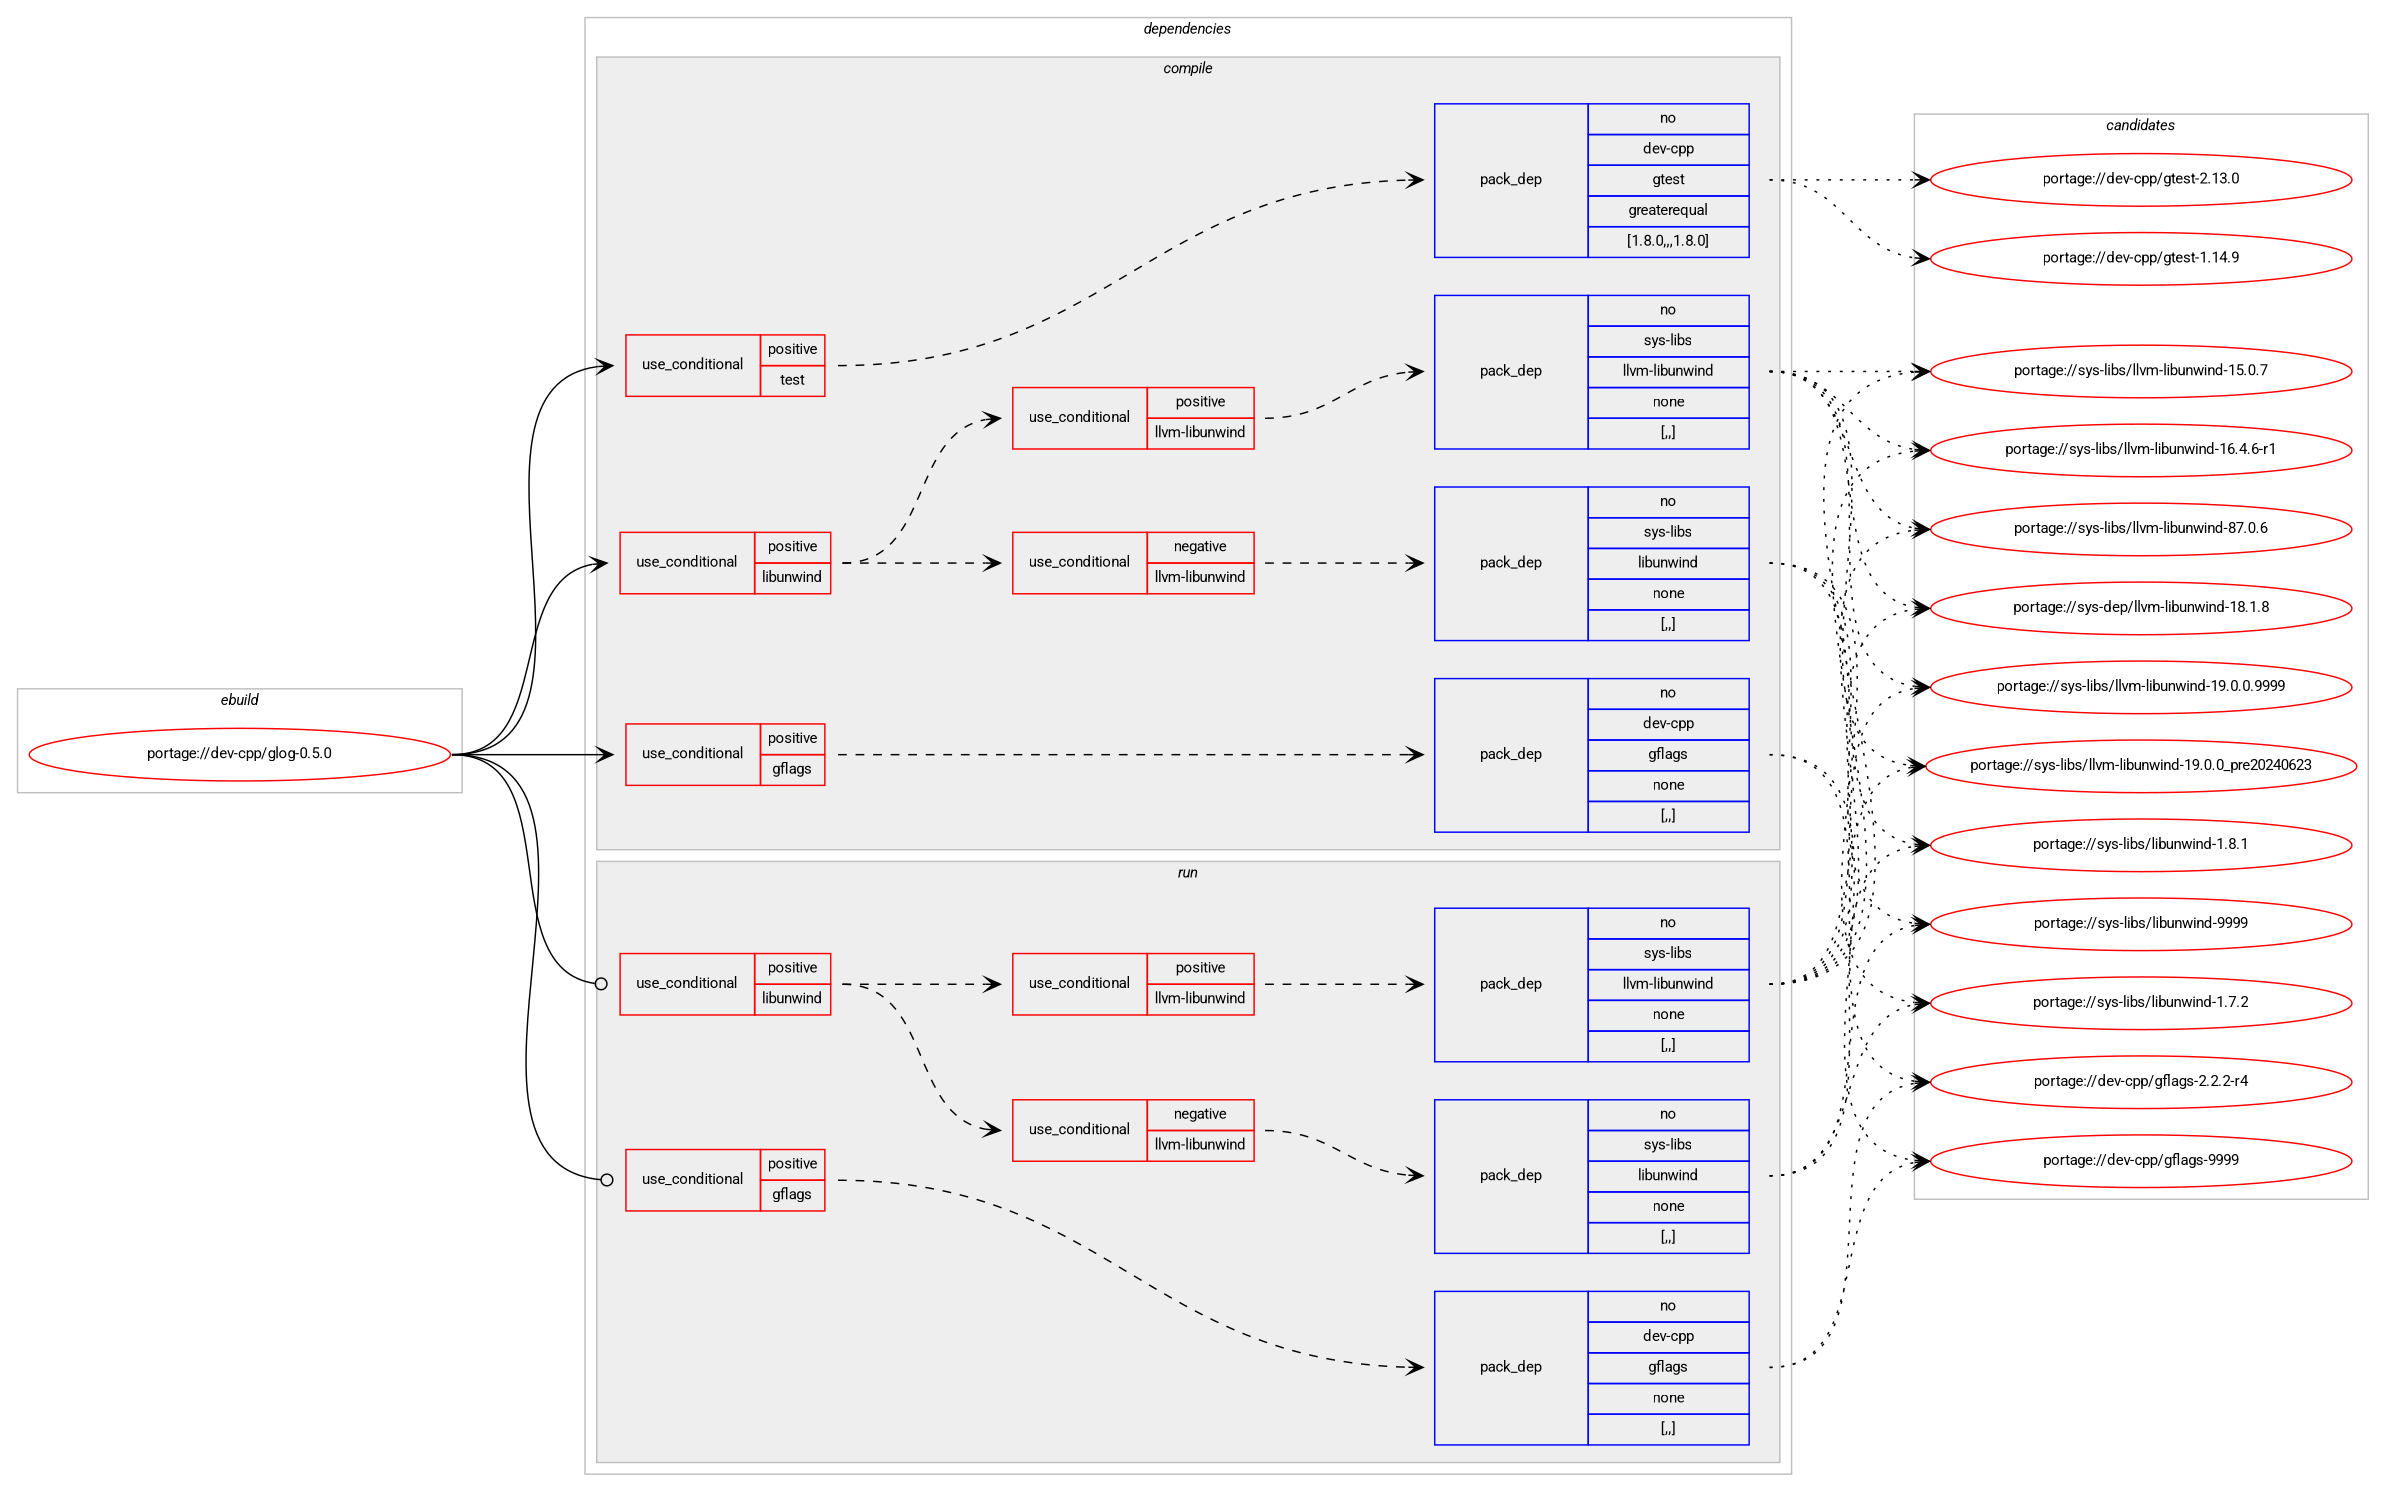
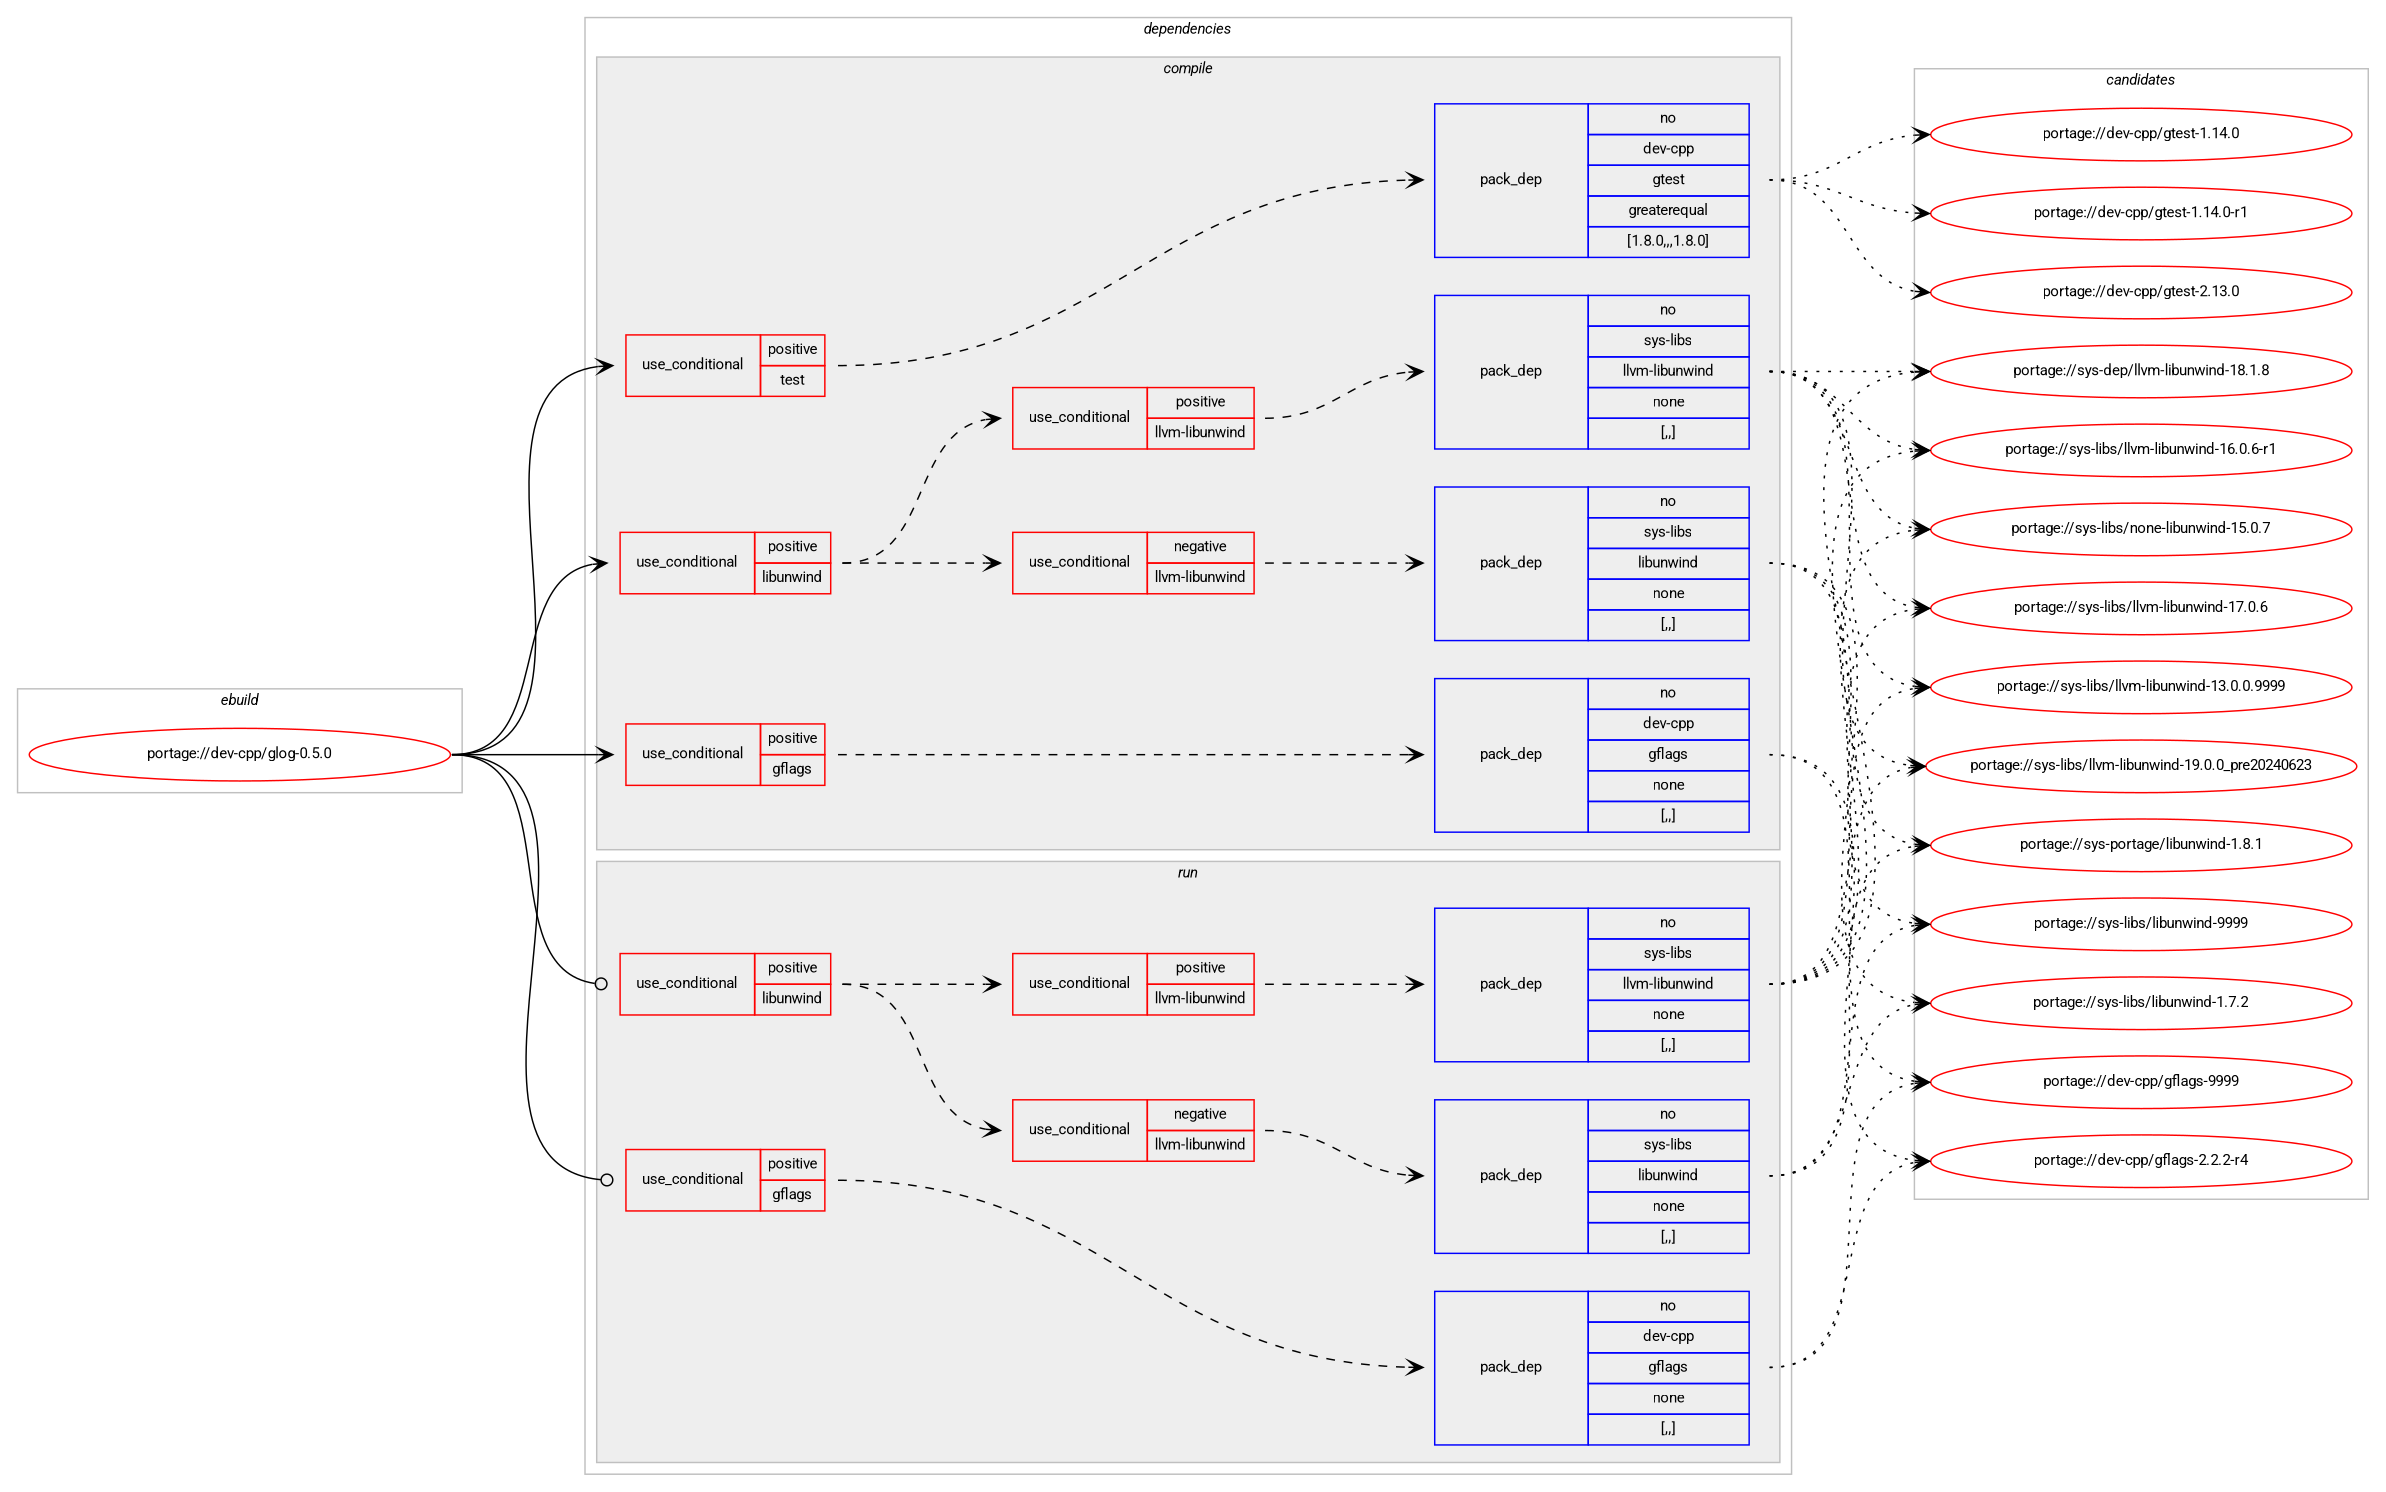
none -> (2141, 214)
(2141, 259) -> (2141, 135)
(2141, 371) -> (2141, 529)
(2141, 450) -> (2141, 450)
(2141, 529) -> (2141, 608)
(2141, 687) -> (2141, 687)
(2141, 845) -> (2141, 845)
